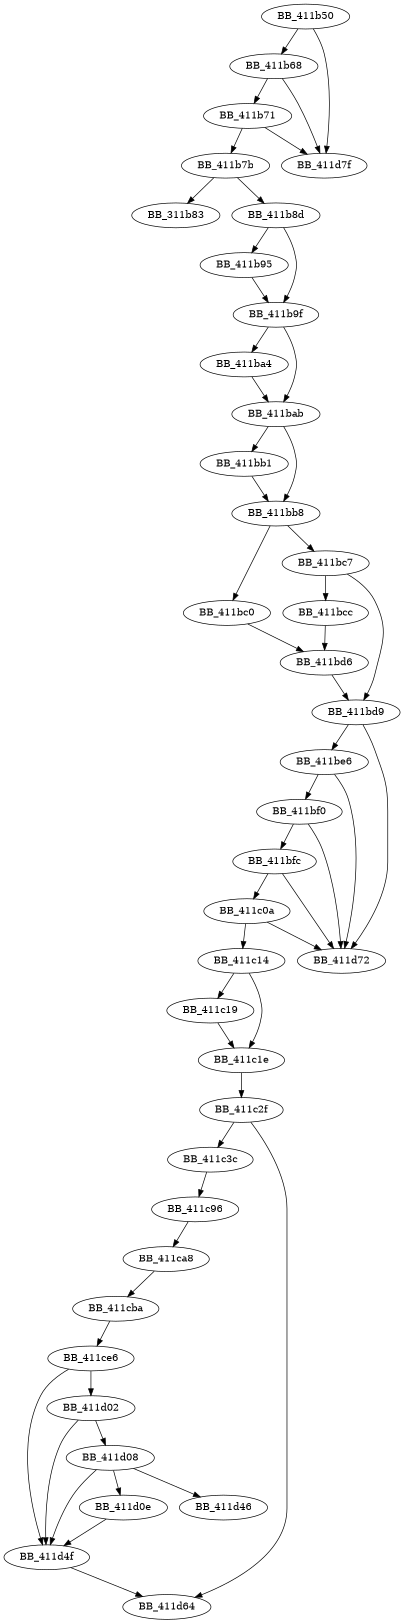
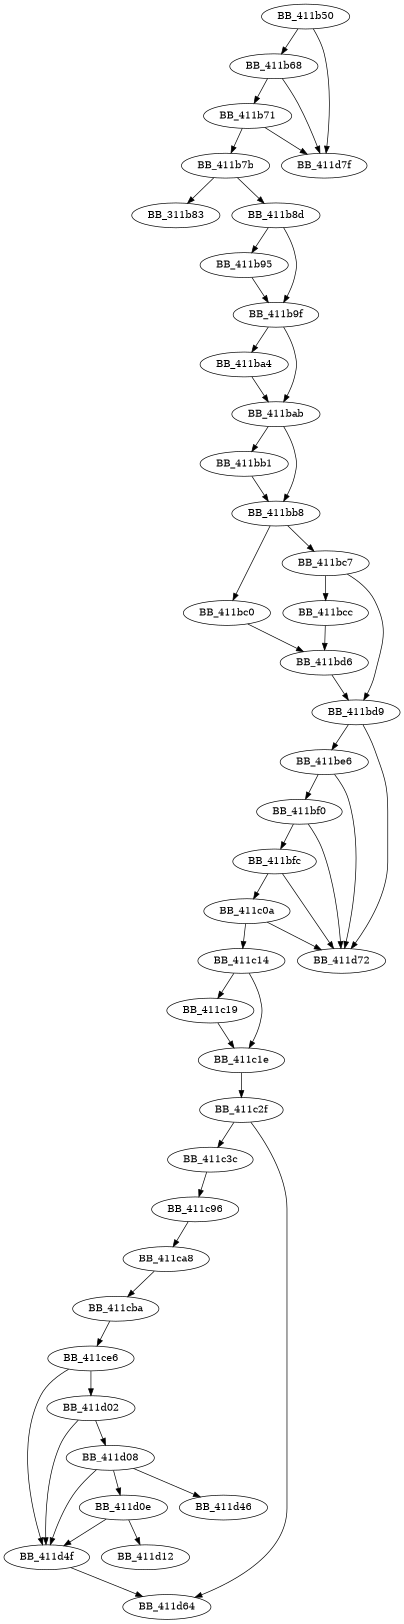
none -> (145, 1557)
